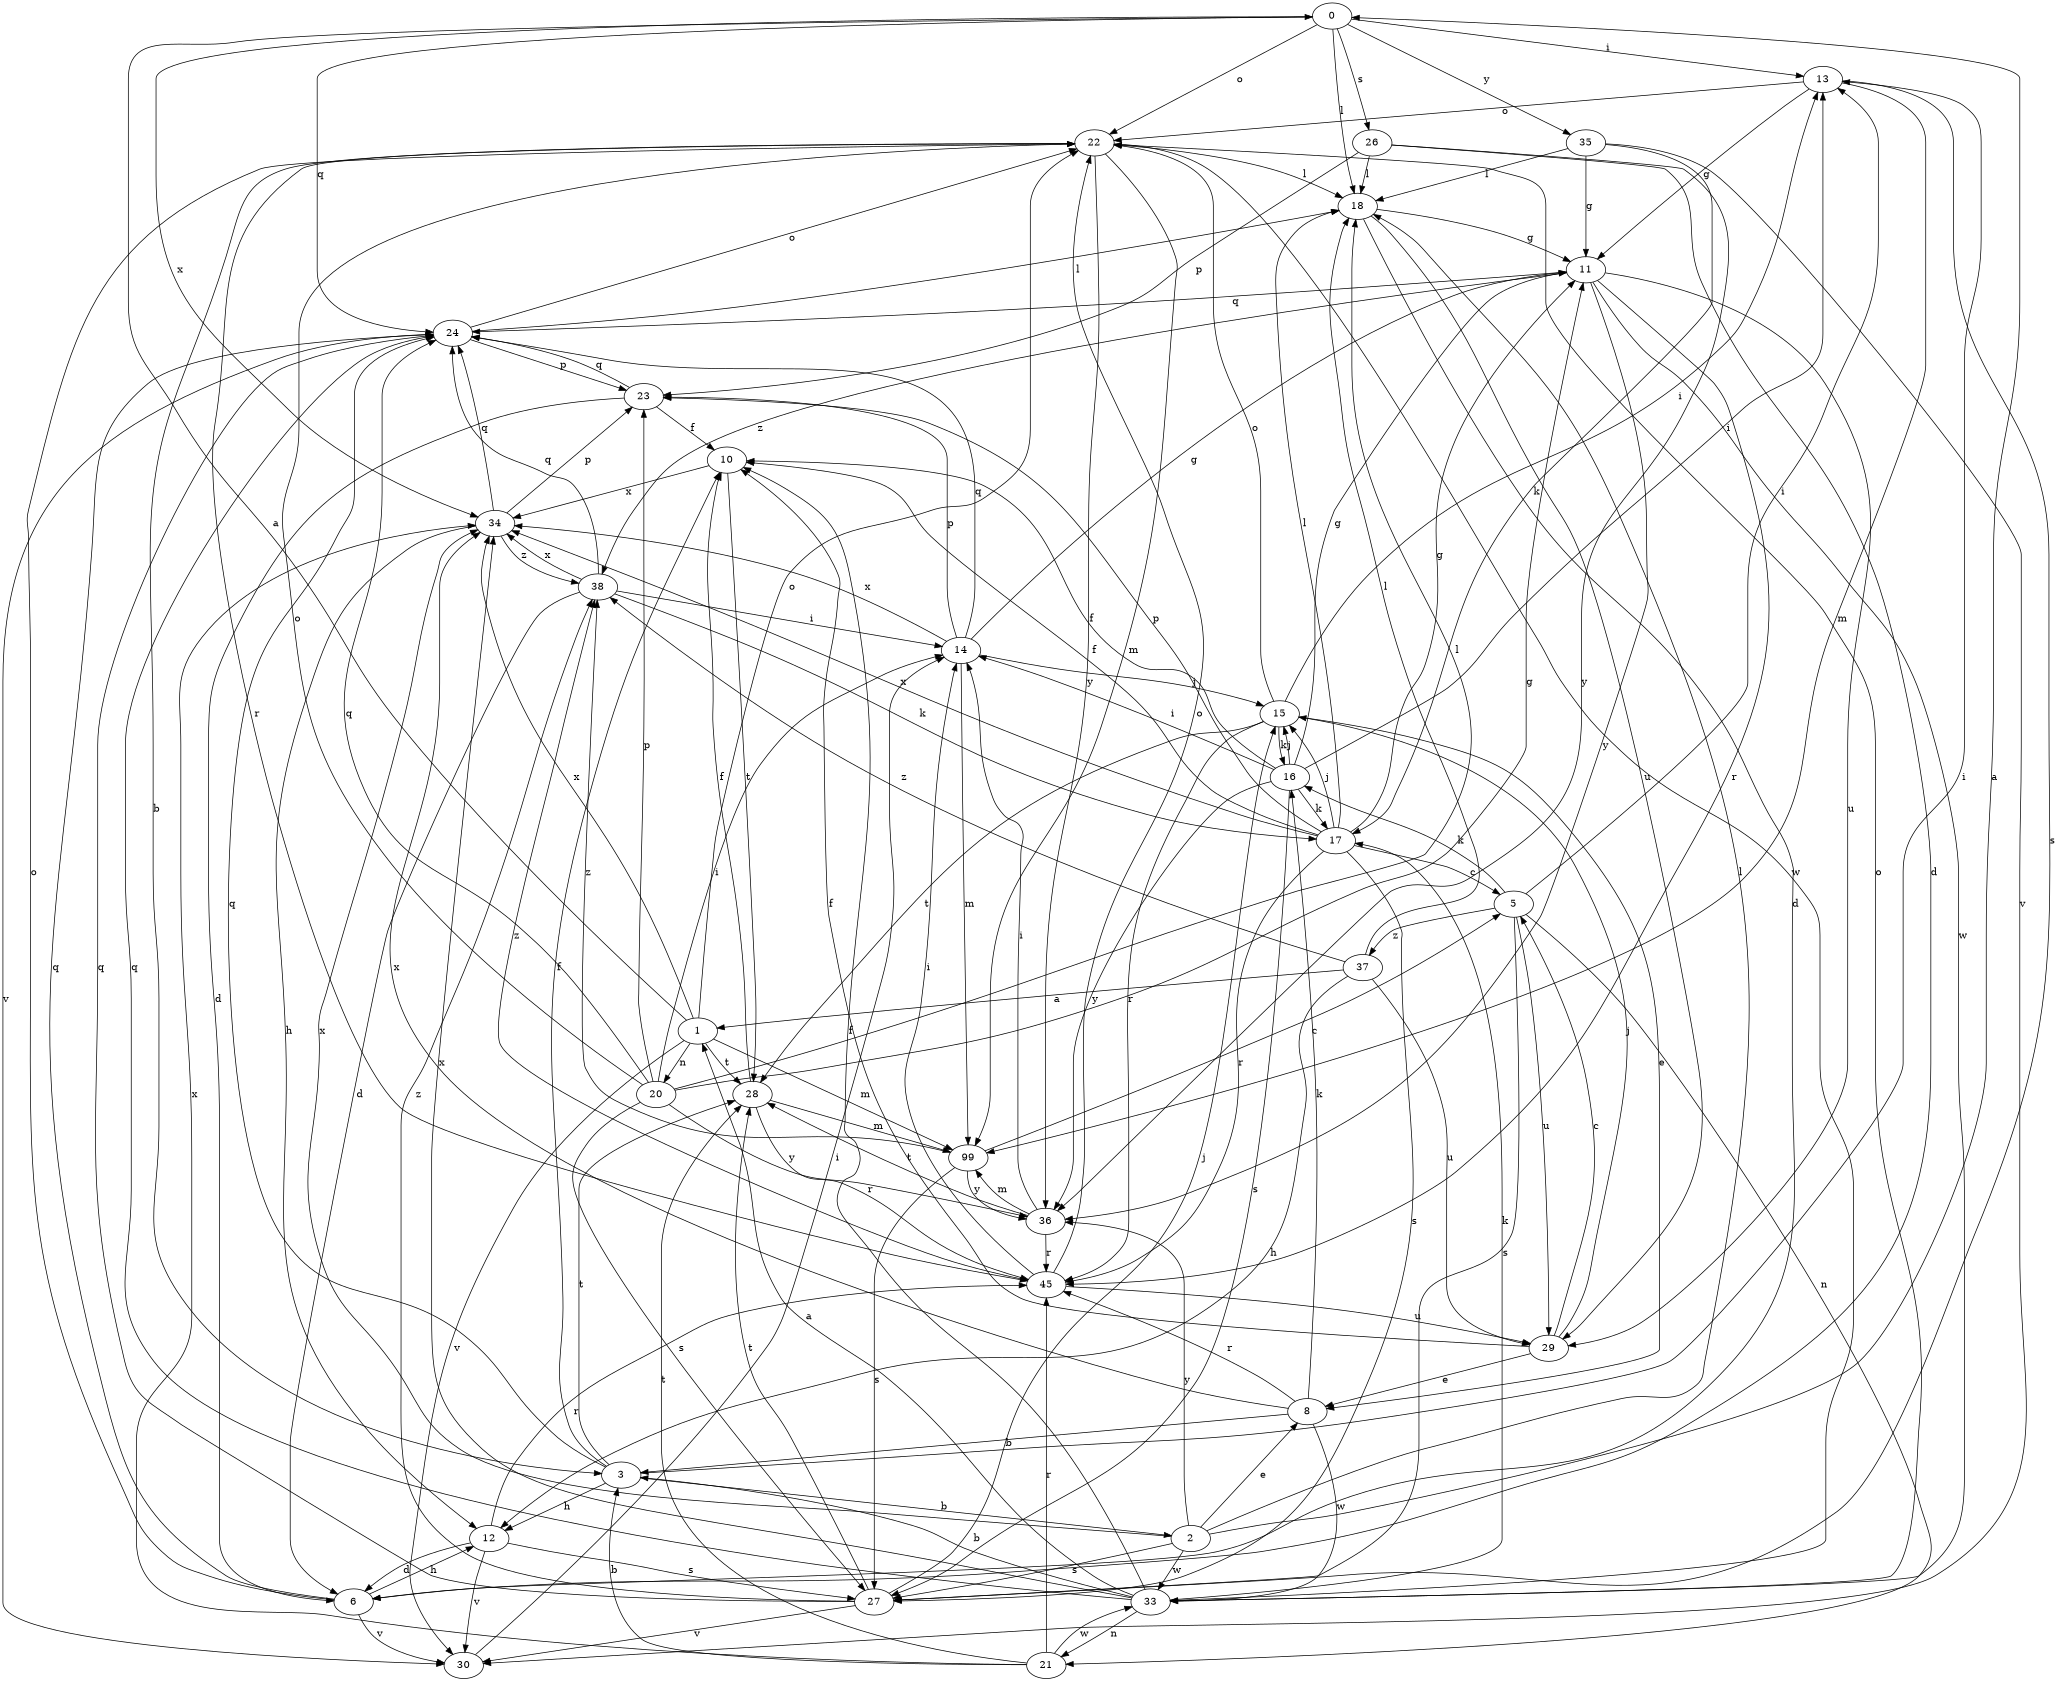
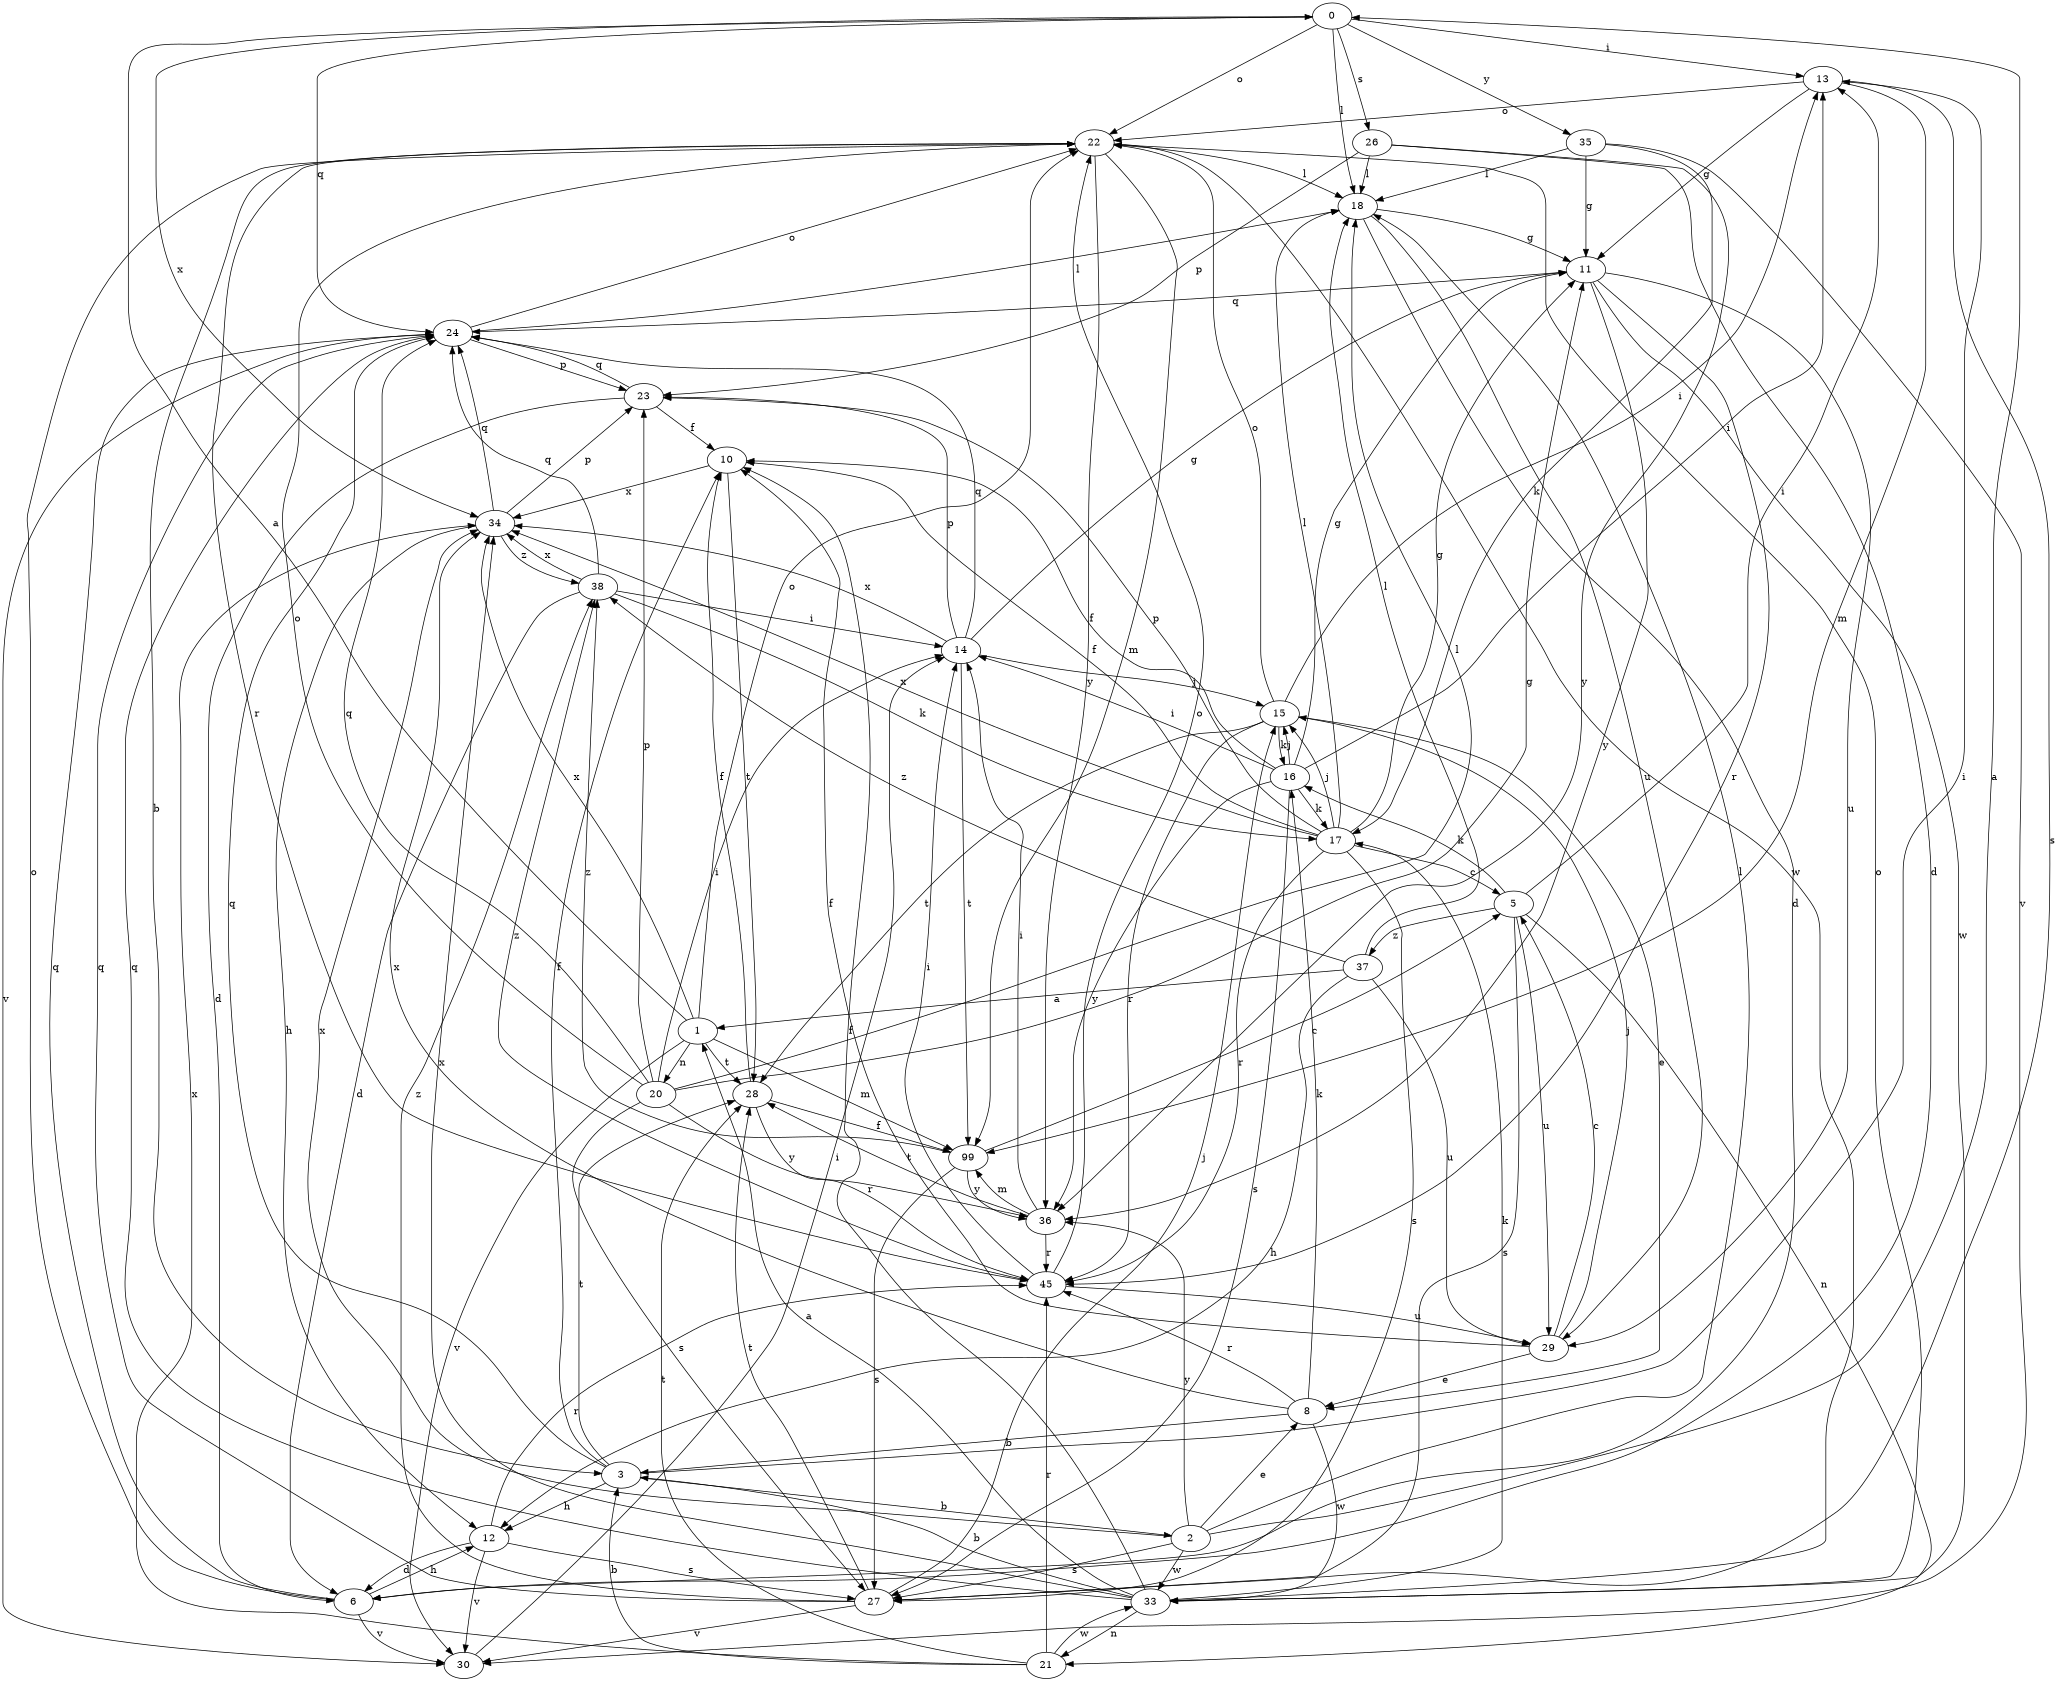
(1051, 352) -> none
(970, 904) -> (970, 904)
(879, 1126) -> (879, 1126)
